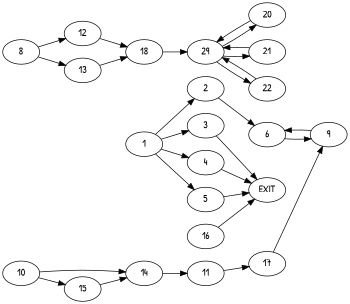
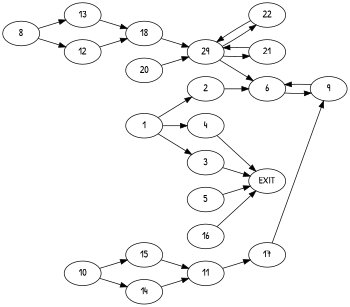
(237, 38) -> (233, 69)
(172, 170) -> none
(110, 282) -> (172, 263)
